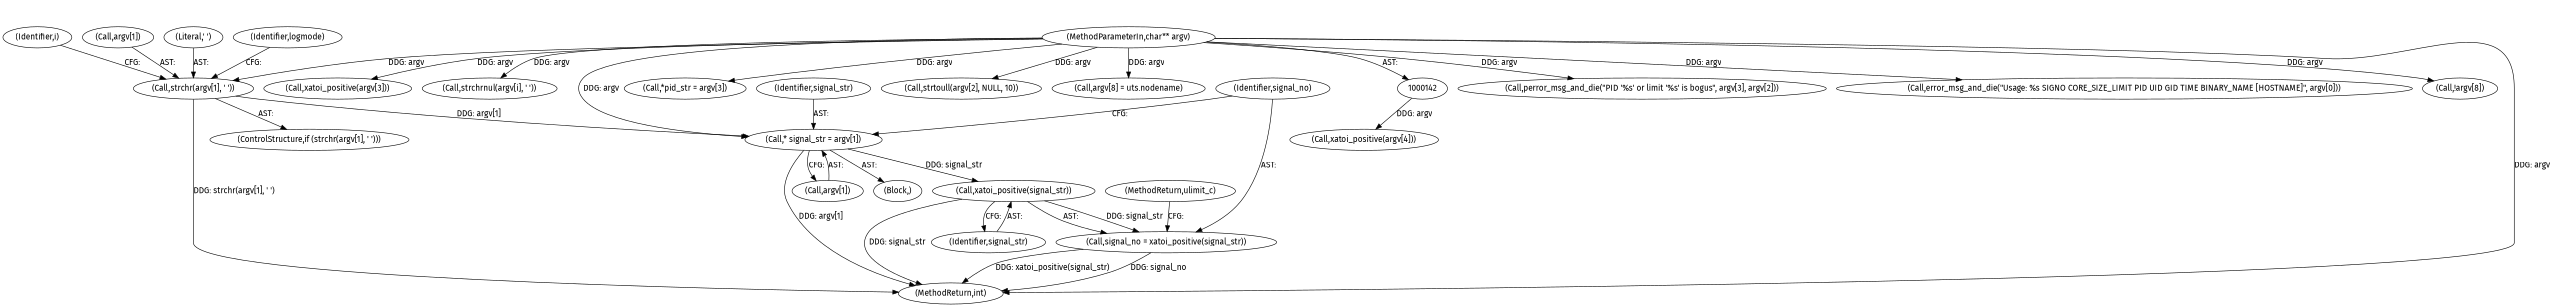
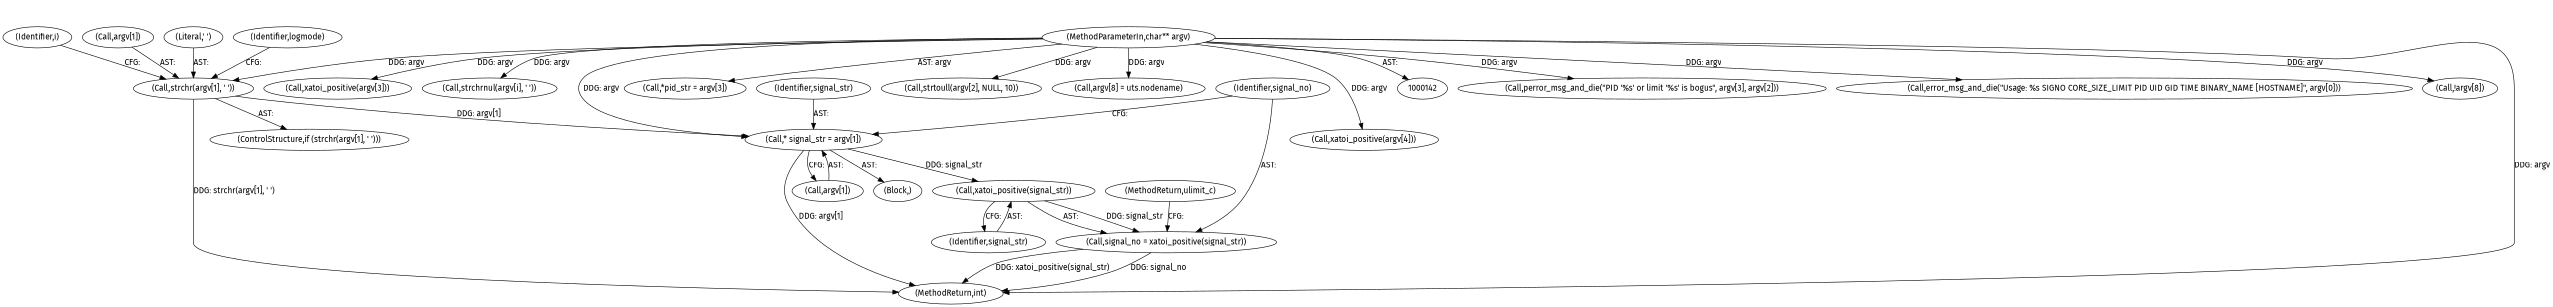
(935, 63) -> (935, 63)
(1396, 112) -> (1293, 61)
(876, 225) -> none
